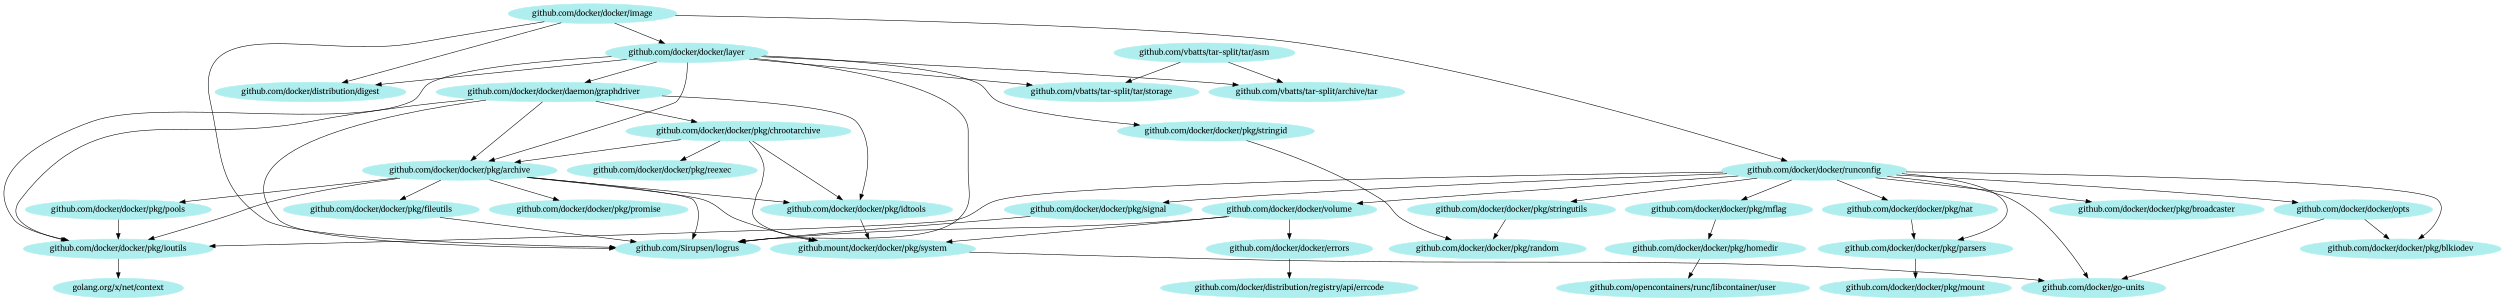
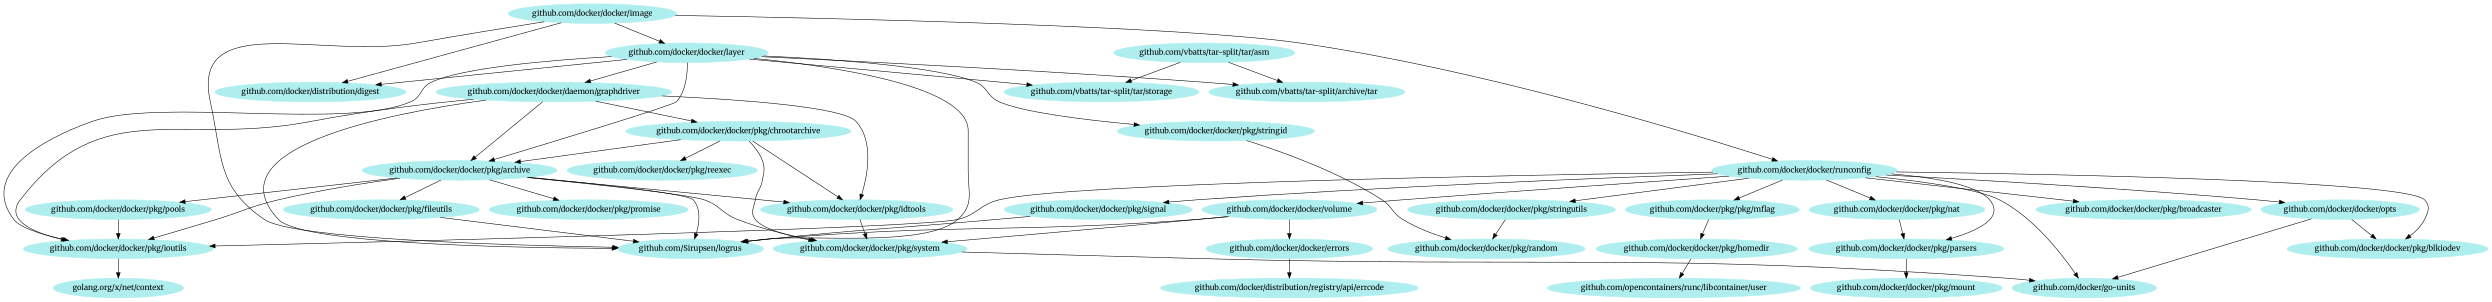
(1719, 210) -> (1712, 210)
(873, 249) -> (870, 249)
